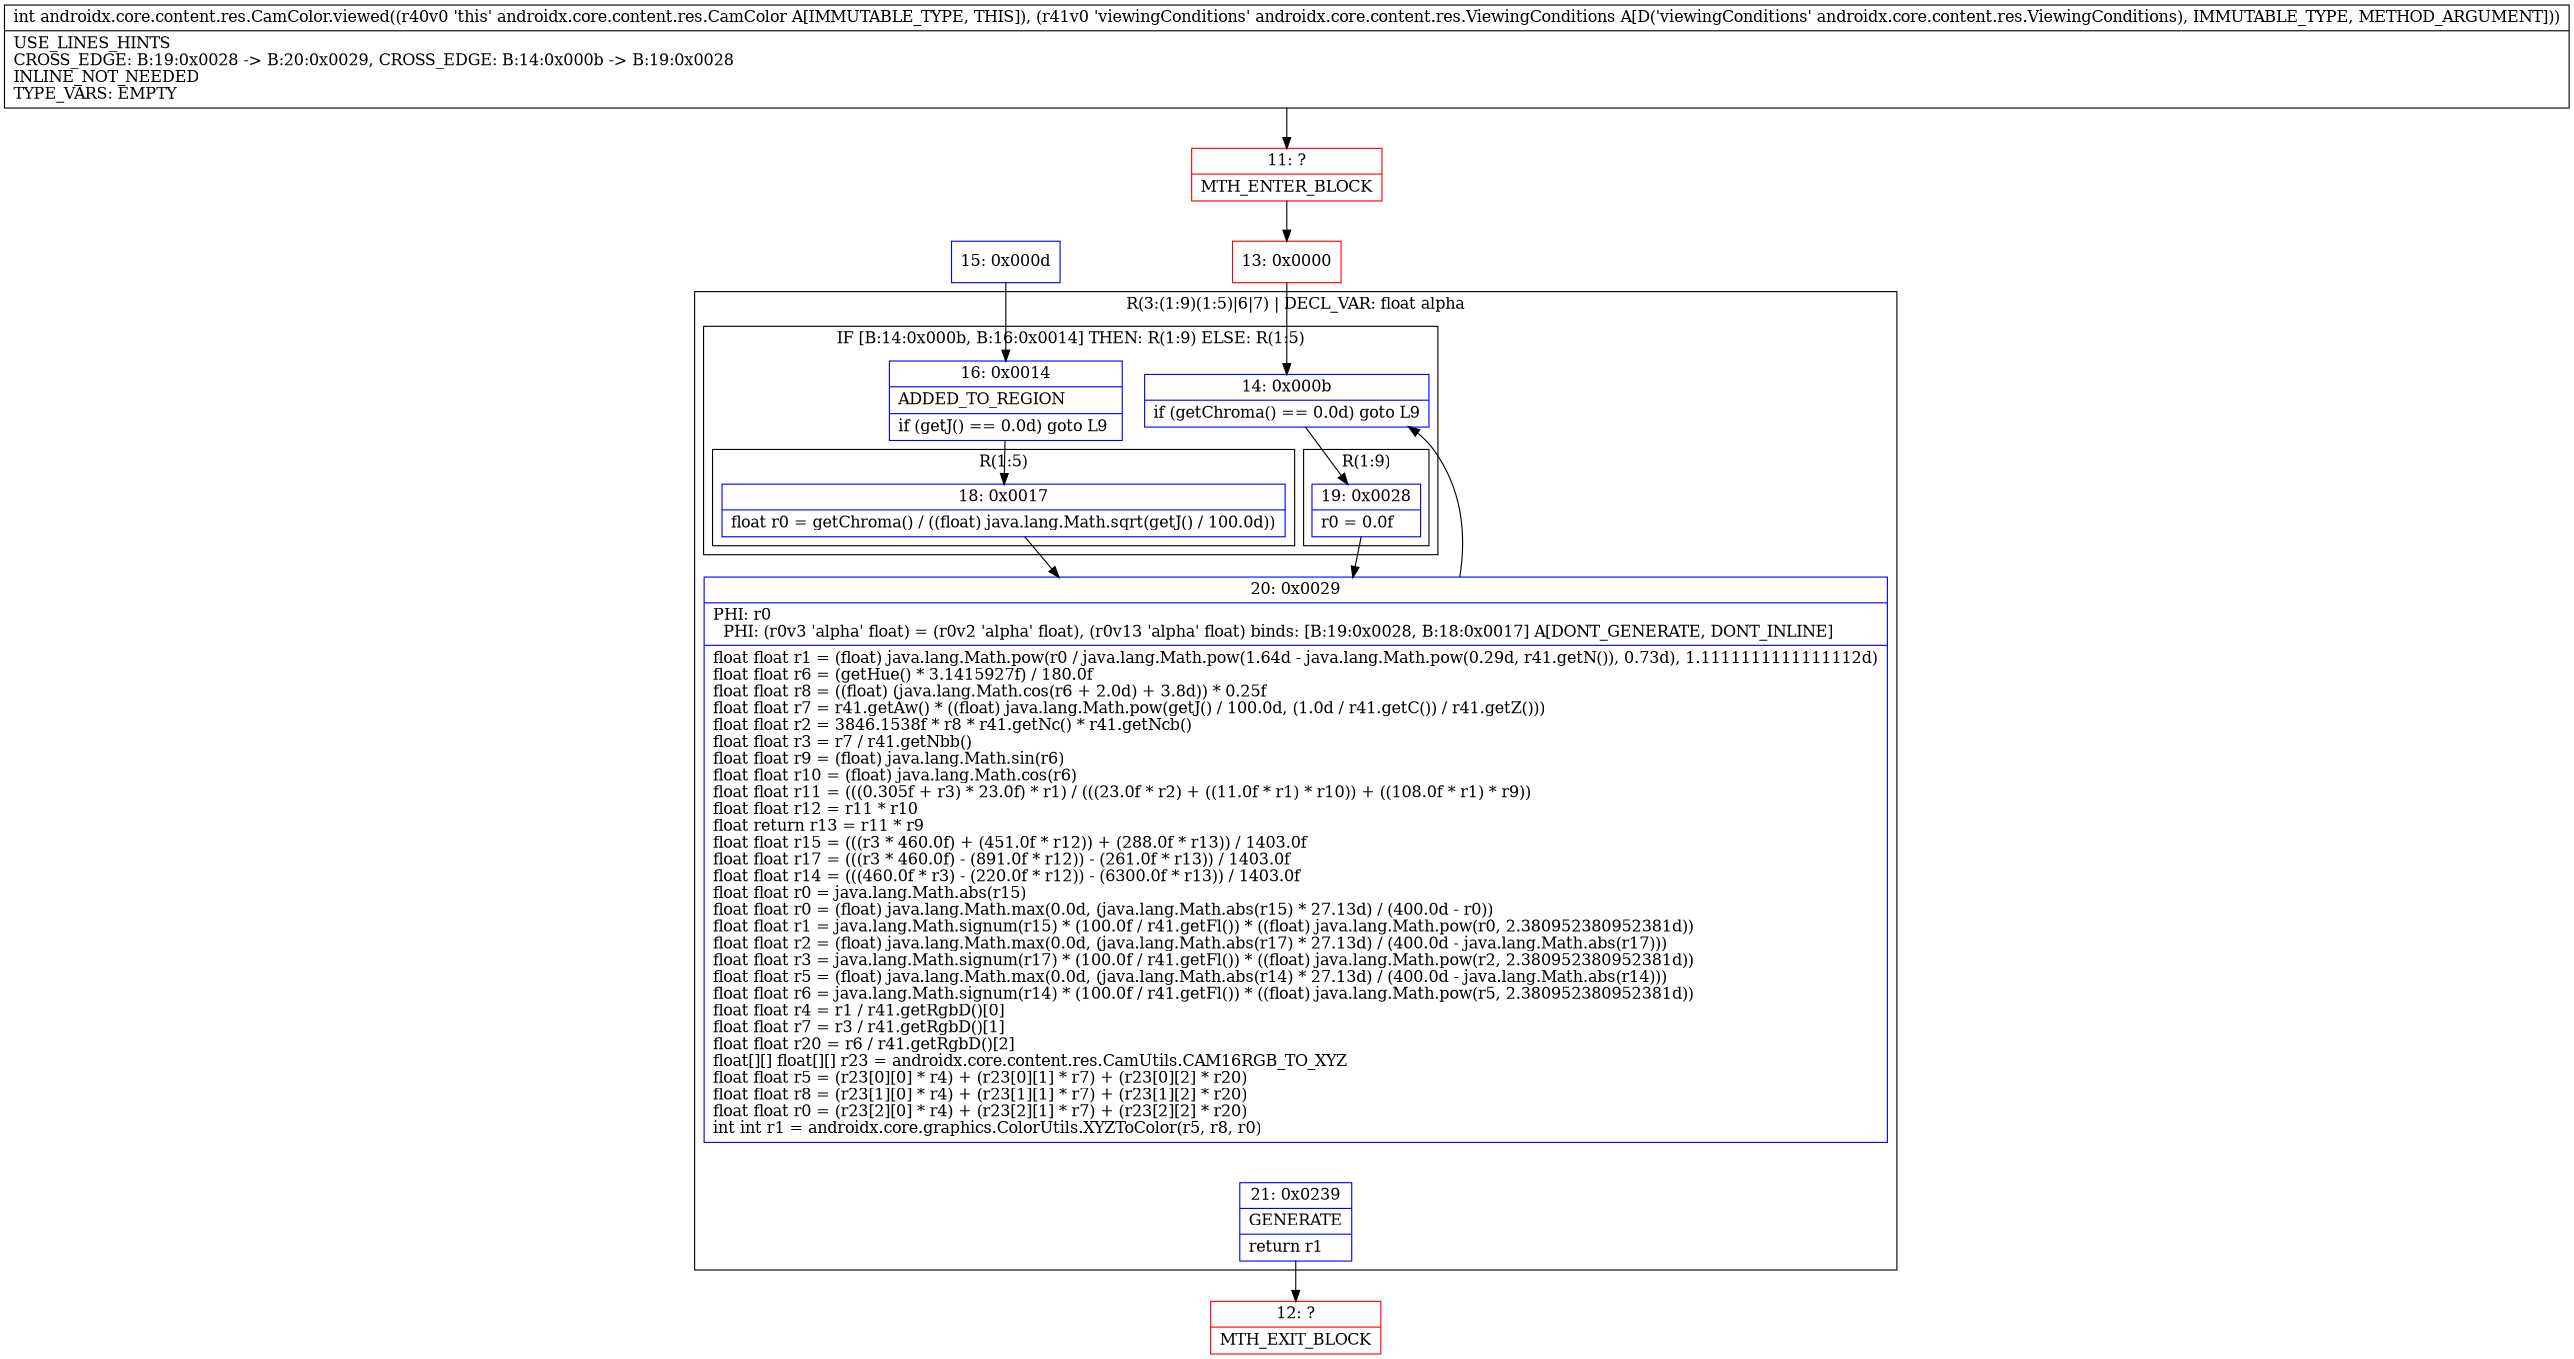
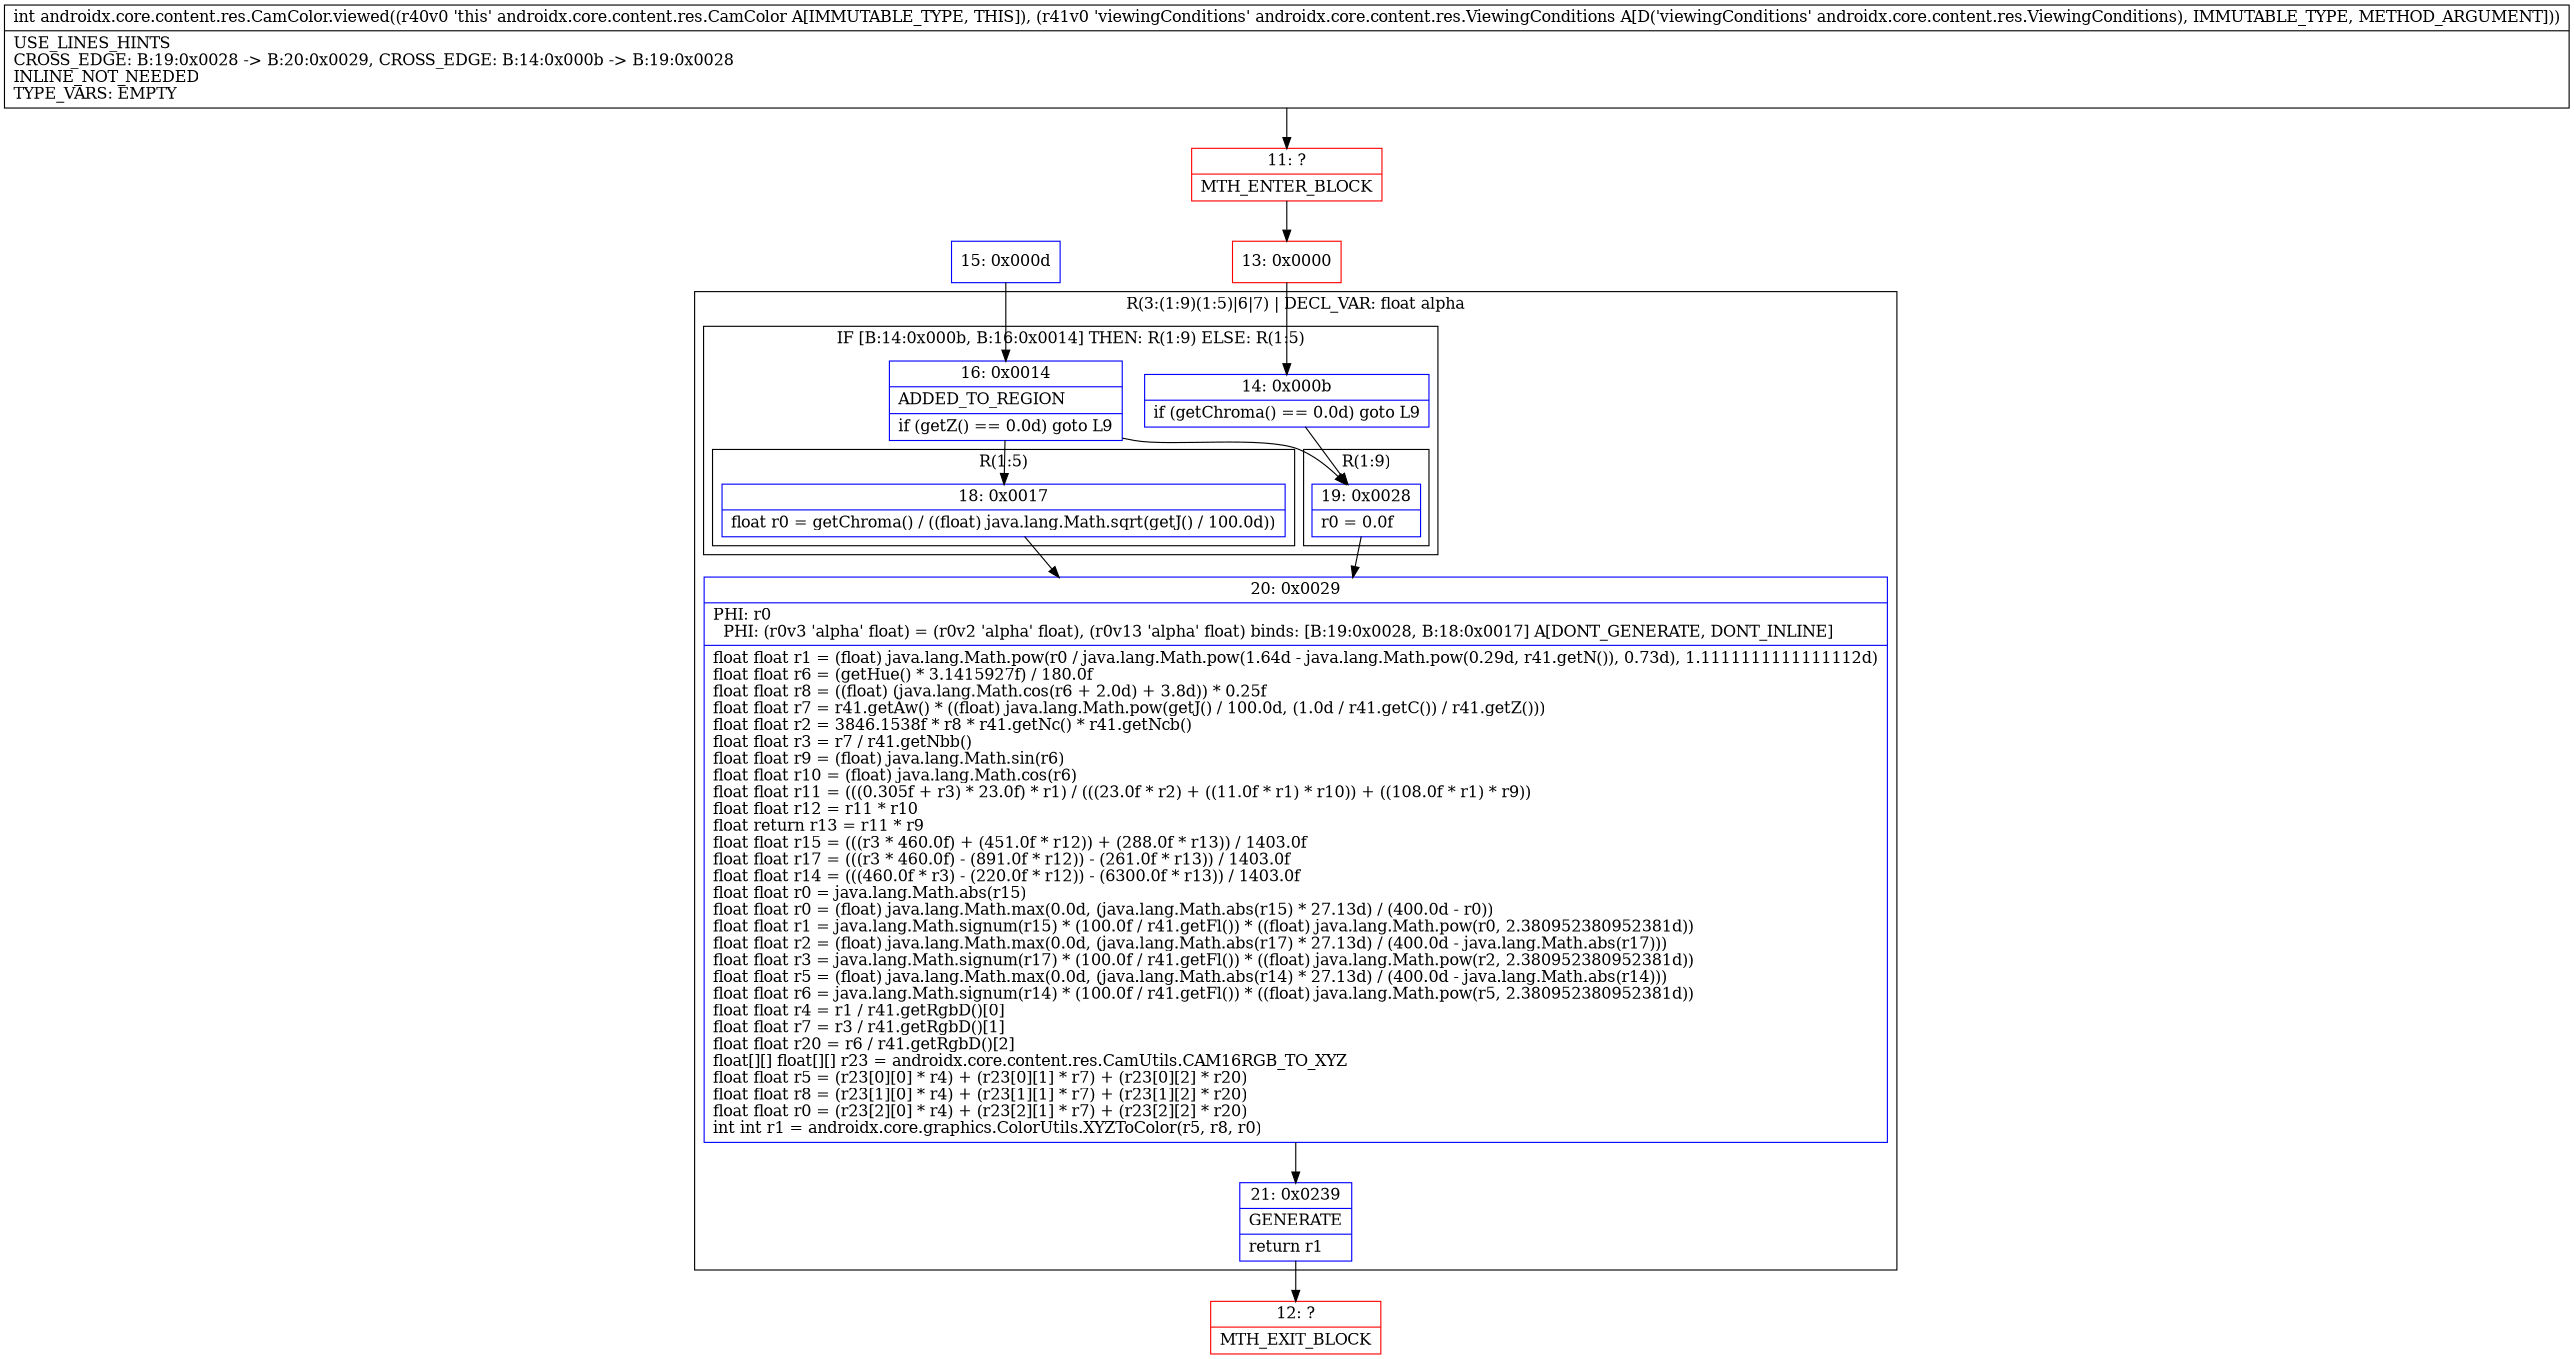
(1003, 427) -> (1006, 427)
none -> (1235, 442)
(1457, 499) -> (1296, 1157)
